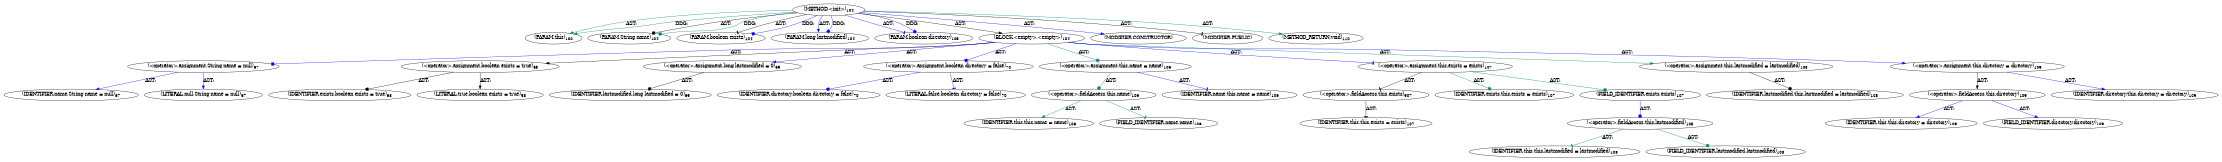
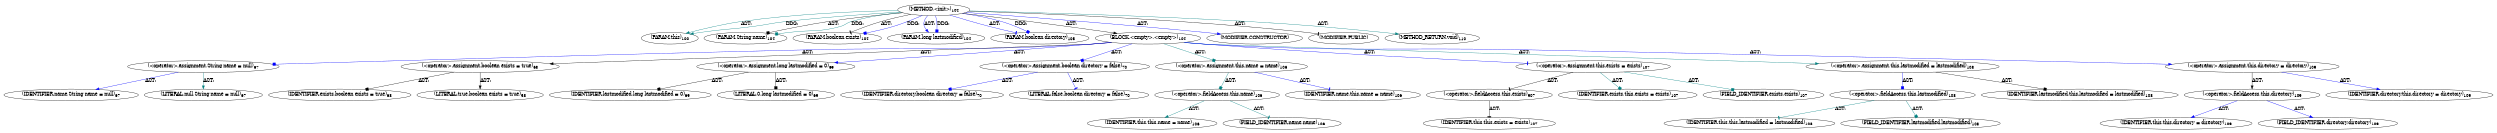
(203, 79) -> (203, 79)
none -> (776, 95)
(1640, 108) -> (1903, 79)
